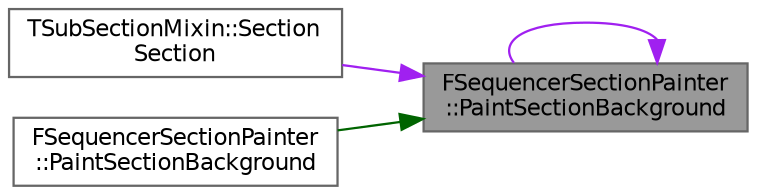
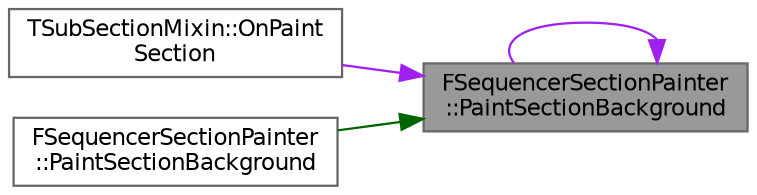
(176, 43) -> (176, 43)
